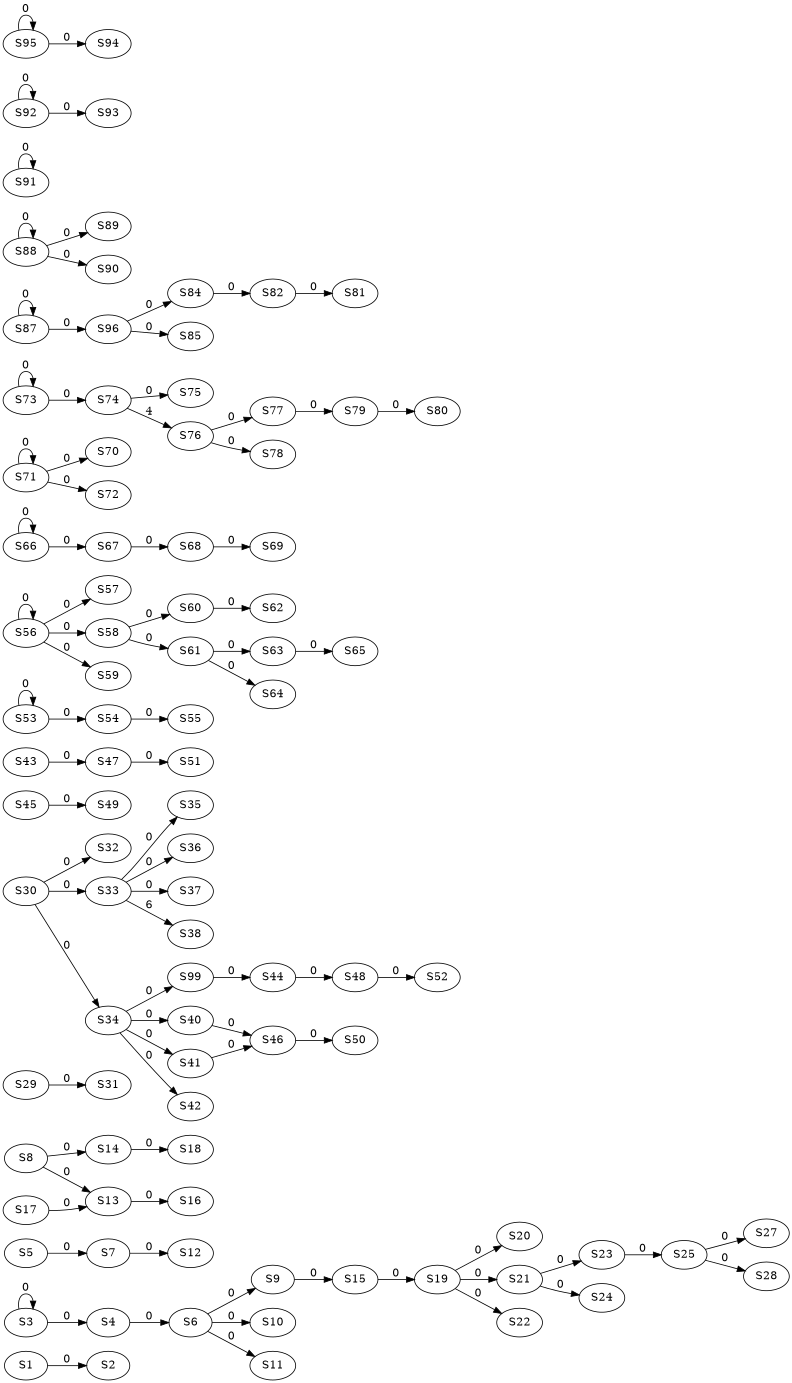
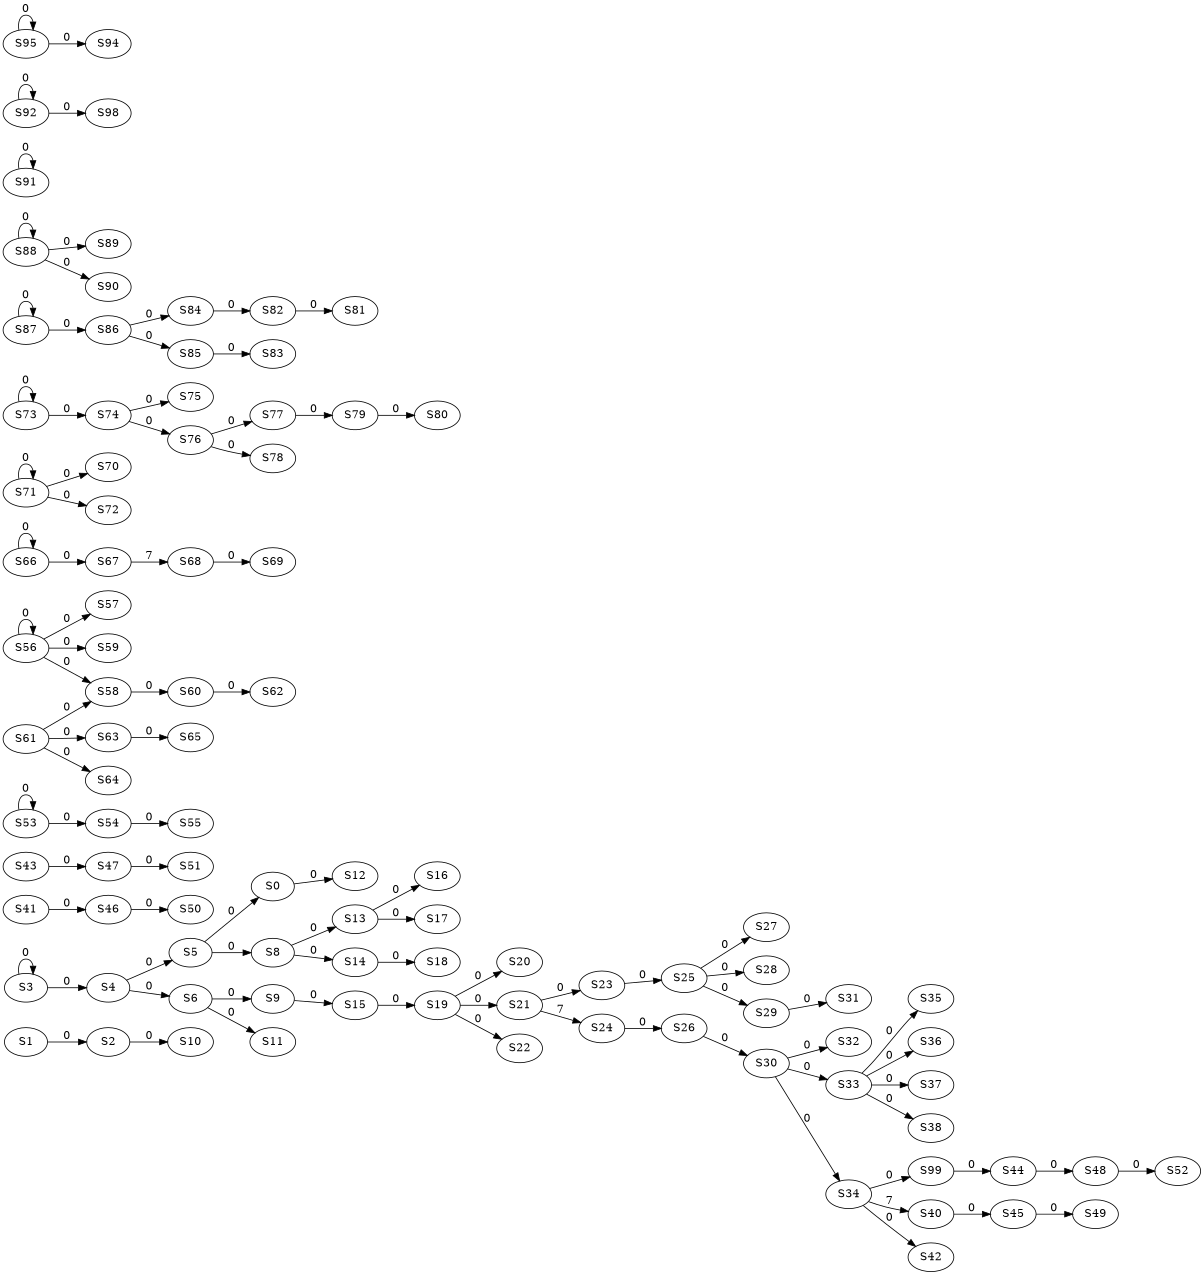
(108, 113) -> (108, 113)
(108, 329) -> (108, 330)
none -> (273, 354)
(149, 412) -> (149, 421)
(149, 541) -> (149, 556)
(144, 644) -> (64, 718)
(149, 905) -> (890, 1099)
none -> (227, 953)
none -> (146, 972)
none -> (722, 994)
(149, 1014) -> (890, 1201)
none -> (684, 1028)
(228, 1029) -> (968, 1214)
(146, 1040) -> none
(64, 1210) -> (392, 919)
(108, 1253) -> (273, 887)
(561, 1285) -> (561, 1010)
(227, 1323) -> (145, 1042)
